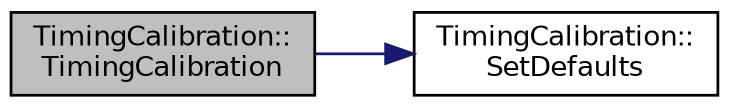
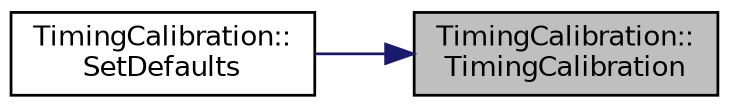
(350, 54) -> (350, 54)
